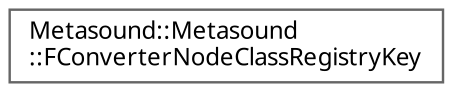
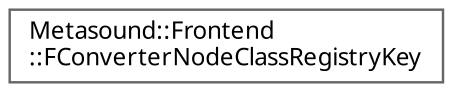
(226, 46) -> (226, 46)
